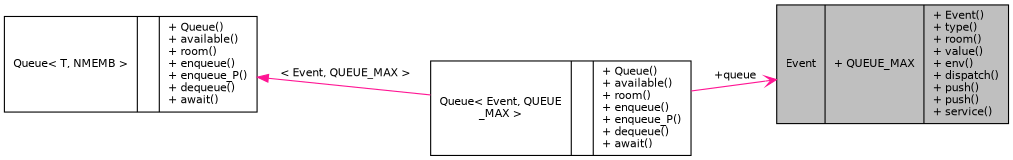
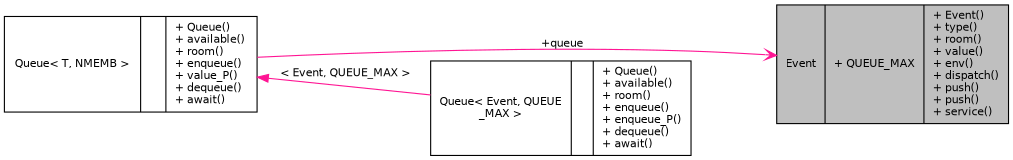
(208, 76) -> (207, 76)
(728, 86) -> (511, 50)
